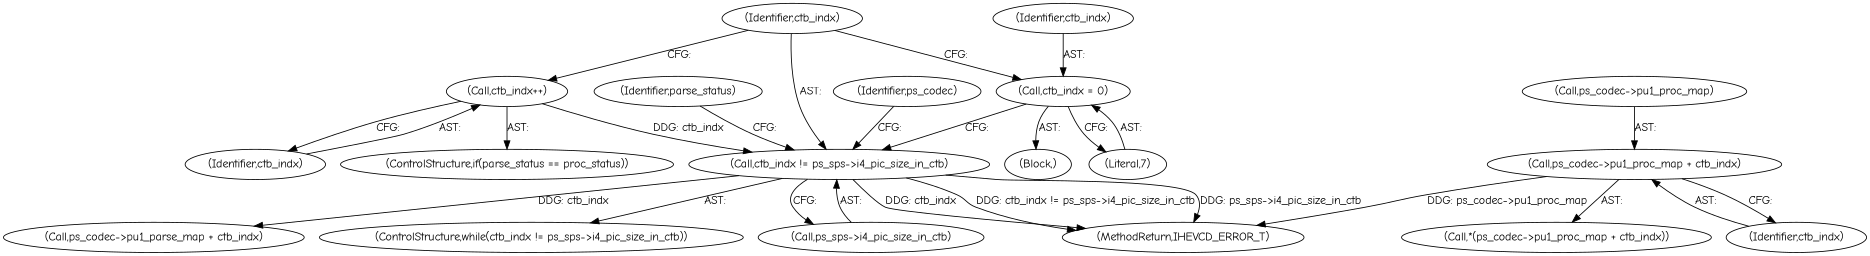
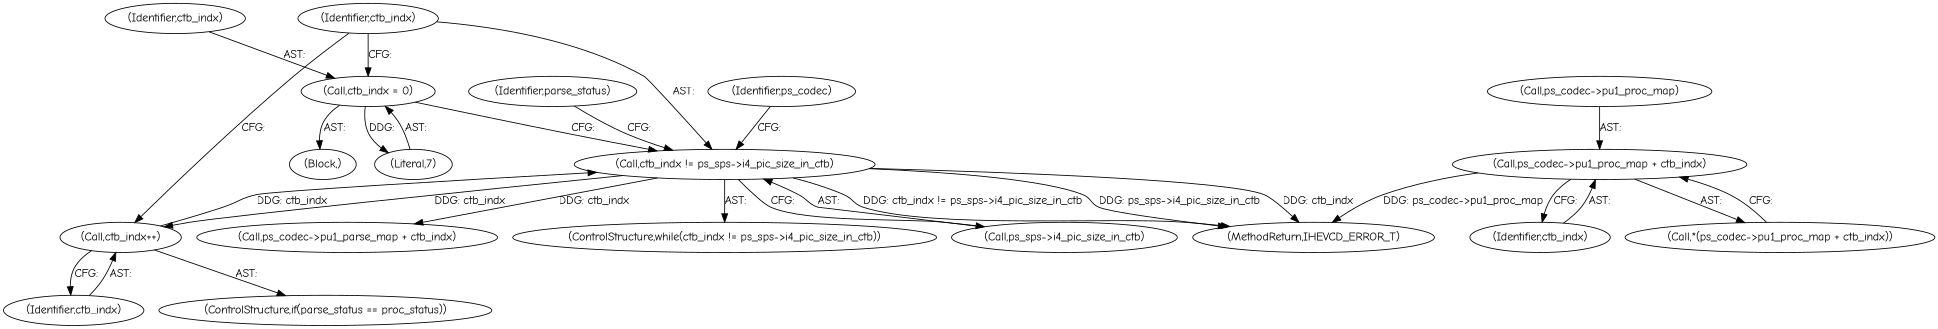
(1098, 128) -> (384, 128)
none -> (1730, 195)
none -> (397, 199)
